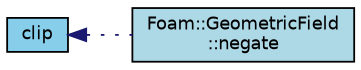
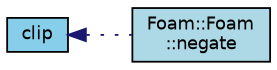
(243, 35) -> (201, 35)
